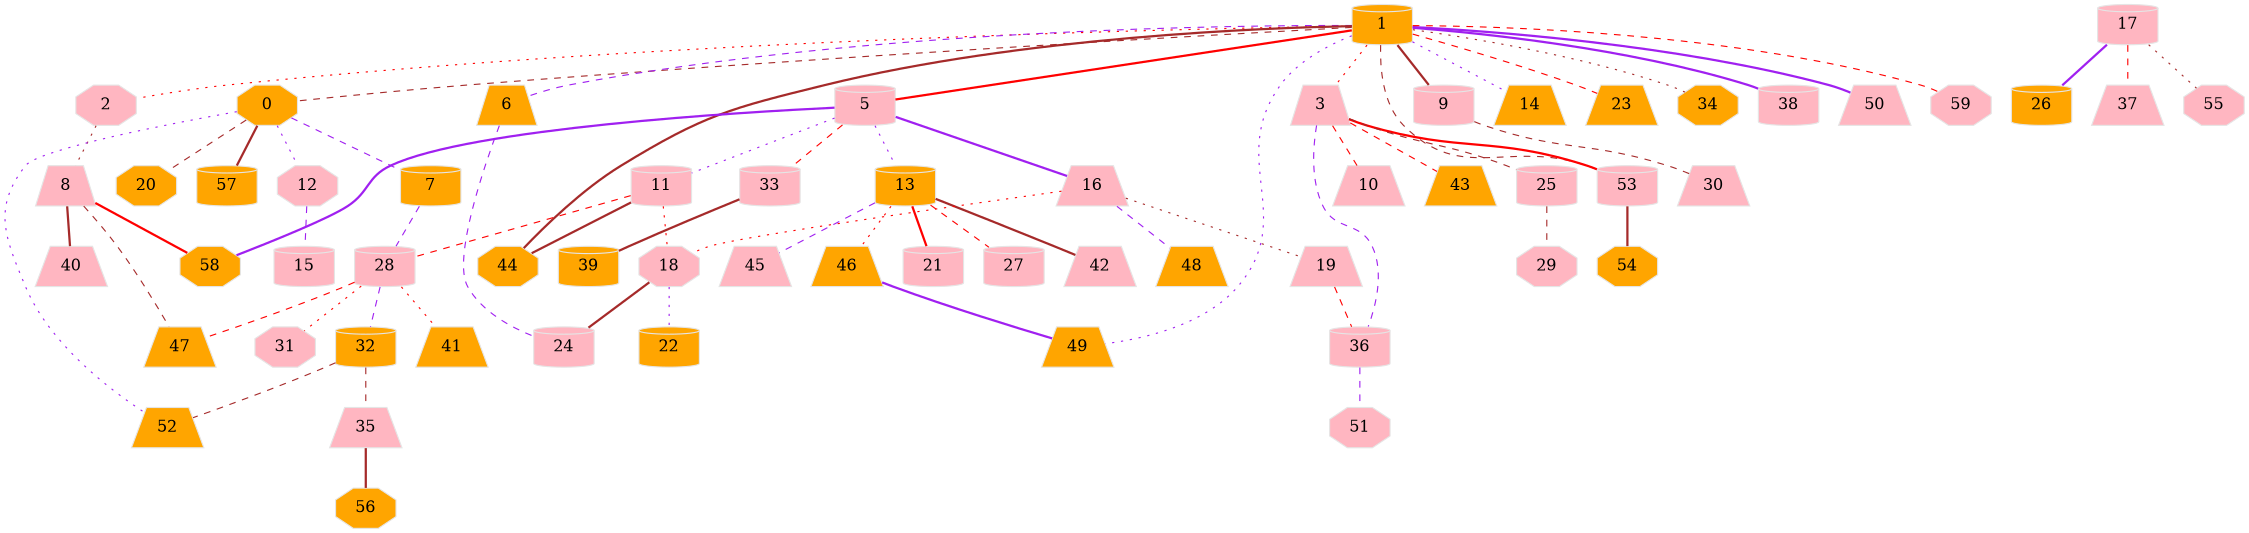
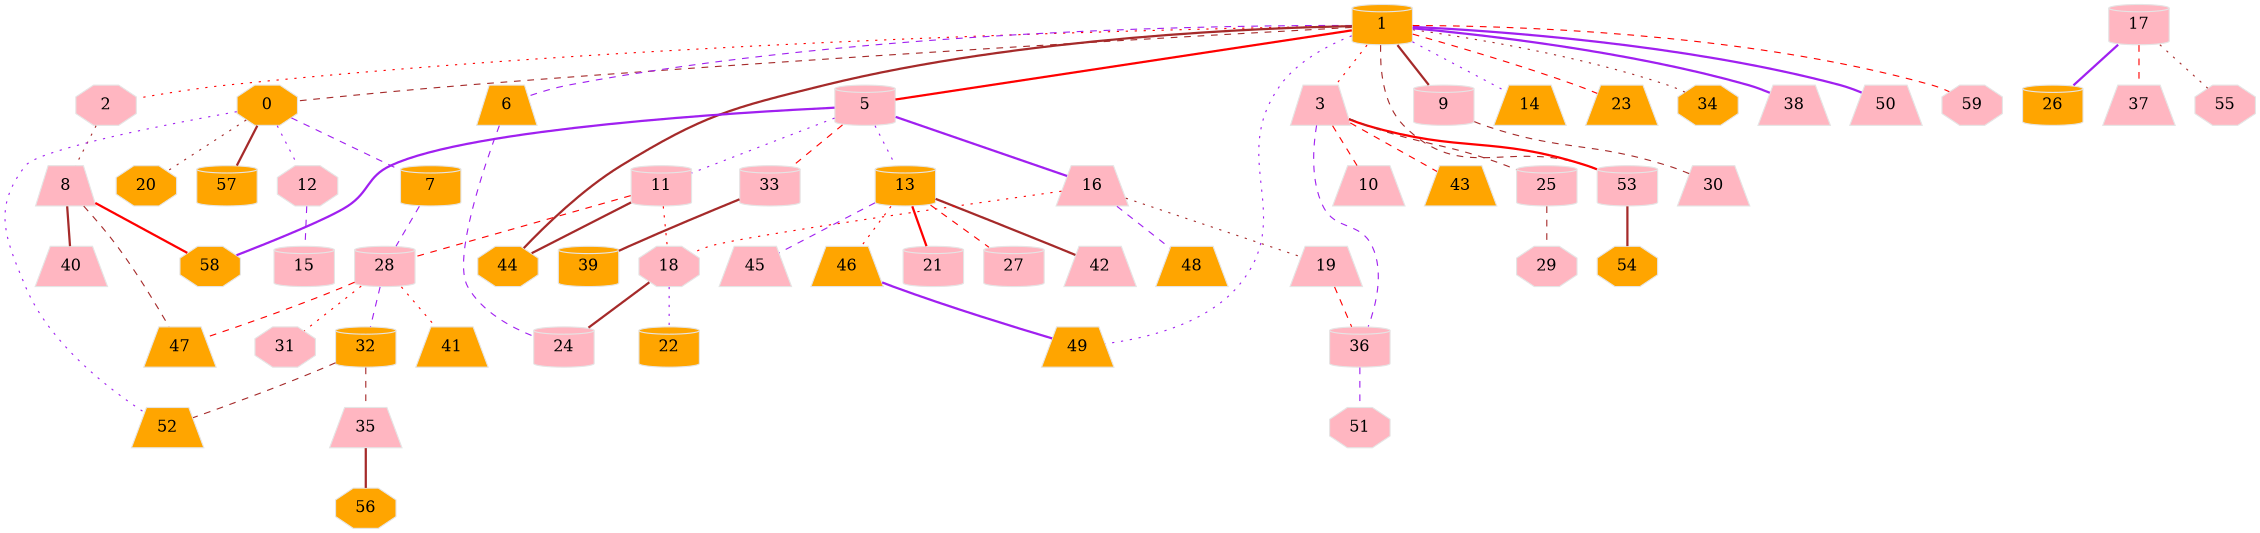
(1789, 105) -> (1794, 105)
(207, 145) -> (207, 145)
